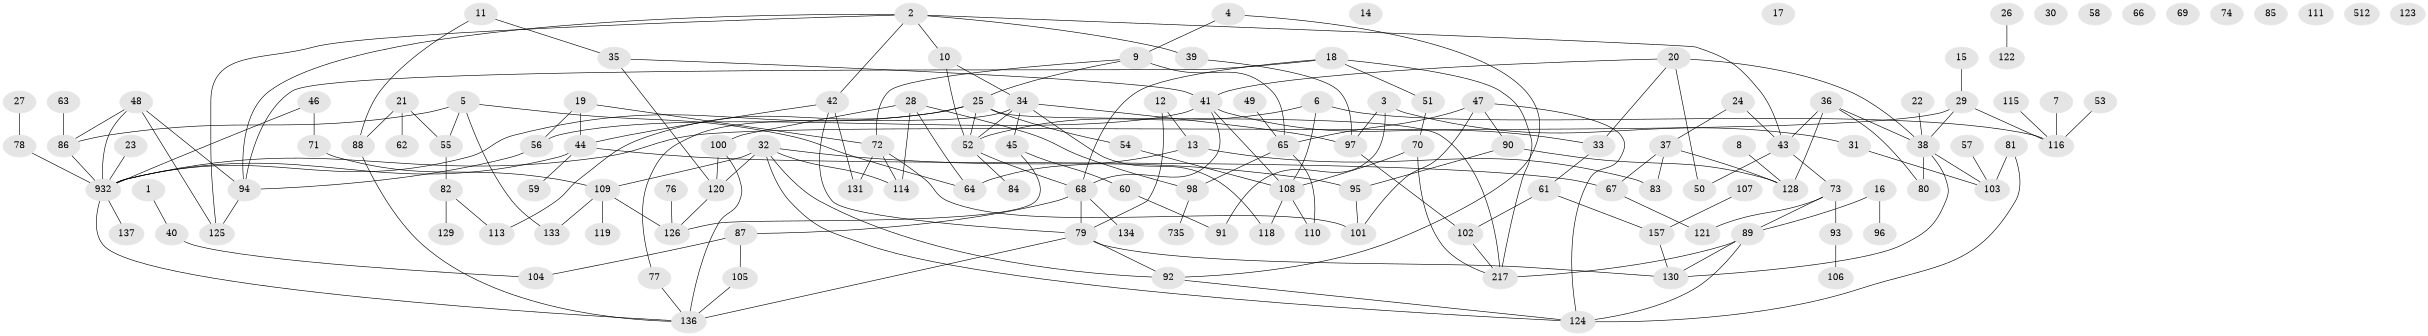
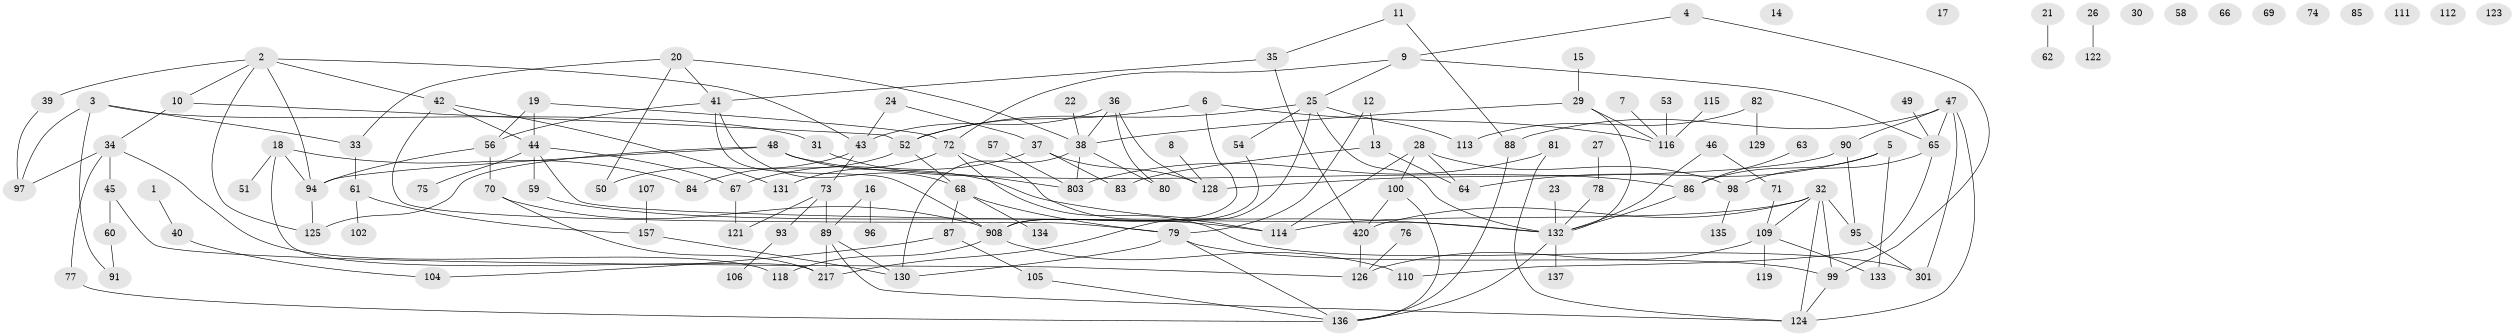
(2362, 14) -> (2448, 14)
(1173, 79) -> (448, 163)
(1000, 121) -> none
(380, 124) -> (1731, 124)
(1423, 124) -> (490, 168)
(1400, 131) -> (230, 124)
(446, 146) -> none
(103, 190) -> (1556, 234)
none -> (423, 190)
(716, 190) -> (1361, 234)
(1287, 190) -> (994, 234)
(1408, 190) -> none
(1992, 190) -> (1076, 190)
none -> (761, 218)
(1176, 234) -> (1718, 234)
(1358, 234) -> (1924, 278)
(1483, 256) -> none
(1168, 278) -> (1833, 278)
